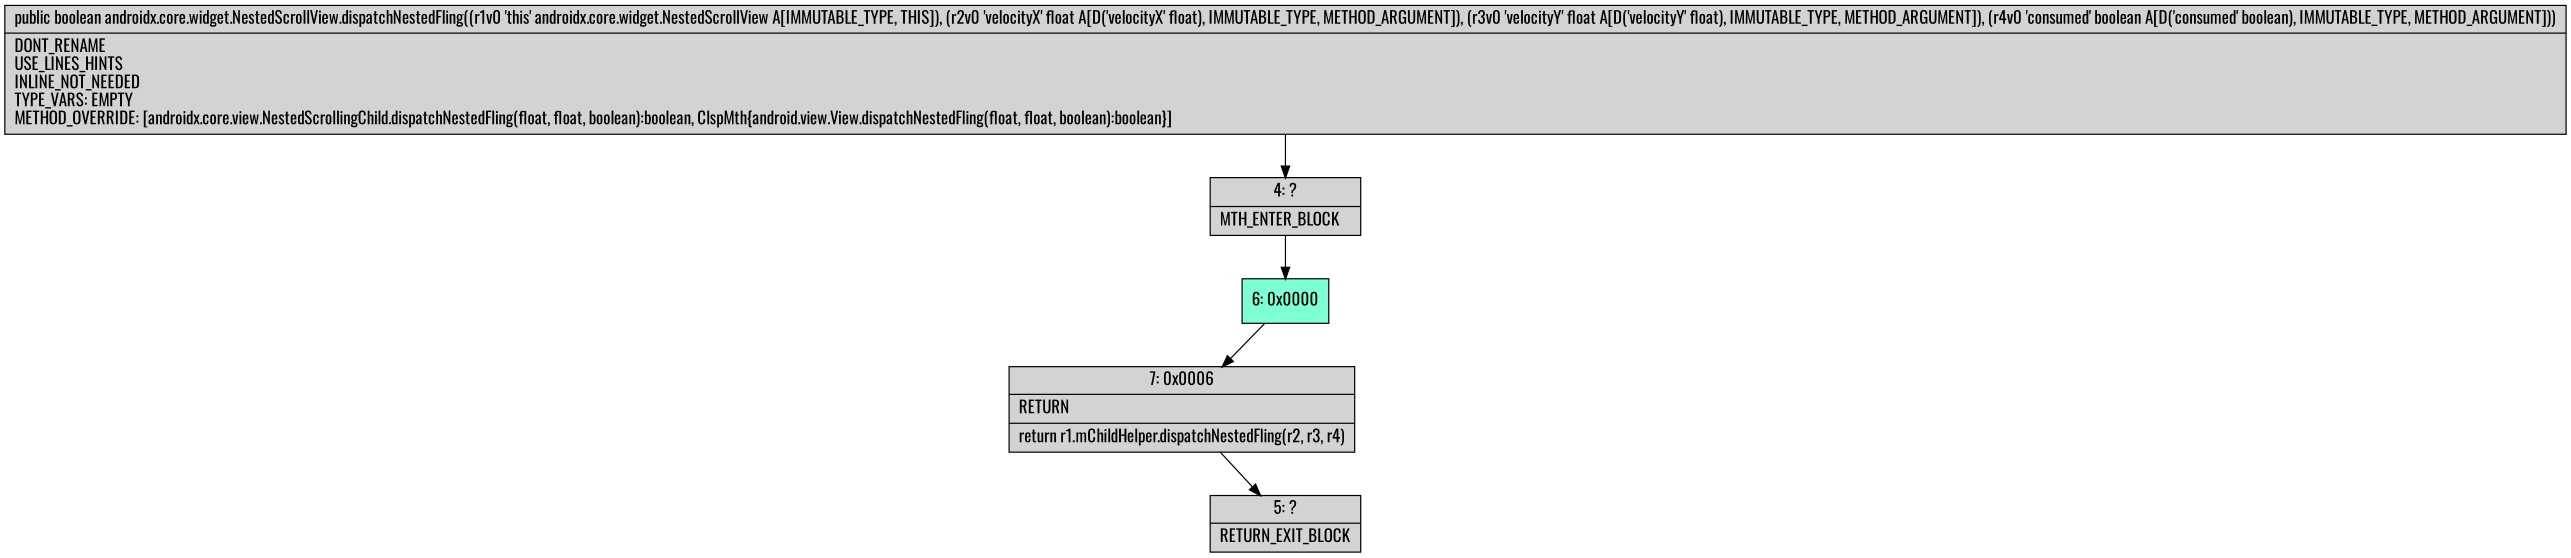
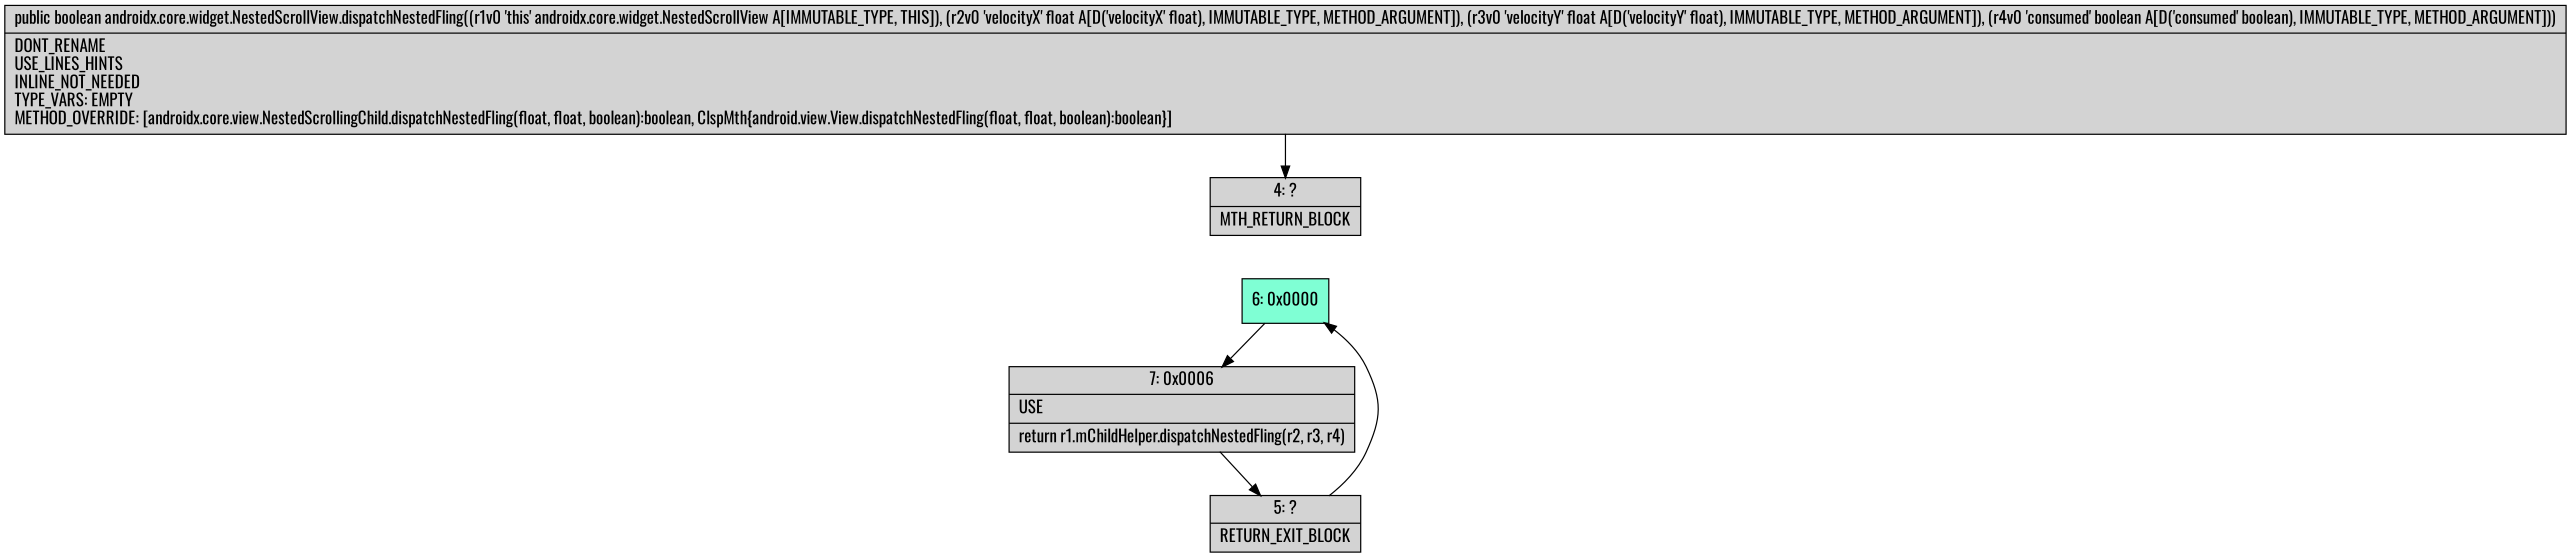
(1280, 220) -> (1285, 220)
(1285, 251) -> (1378, 414)
(1045, 408) -> (1031, 408)
